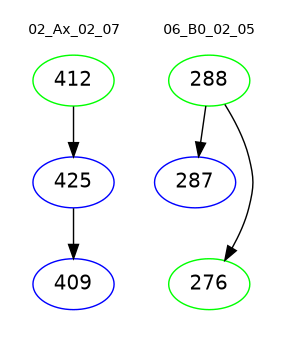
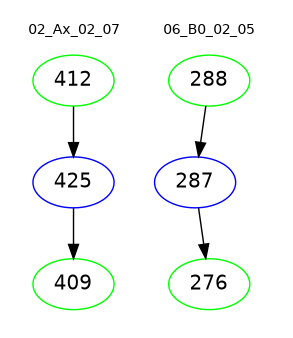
(252, 175) -> (201, 226)
(74, 284) -> (74, 284)
